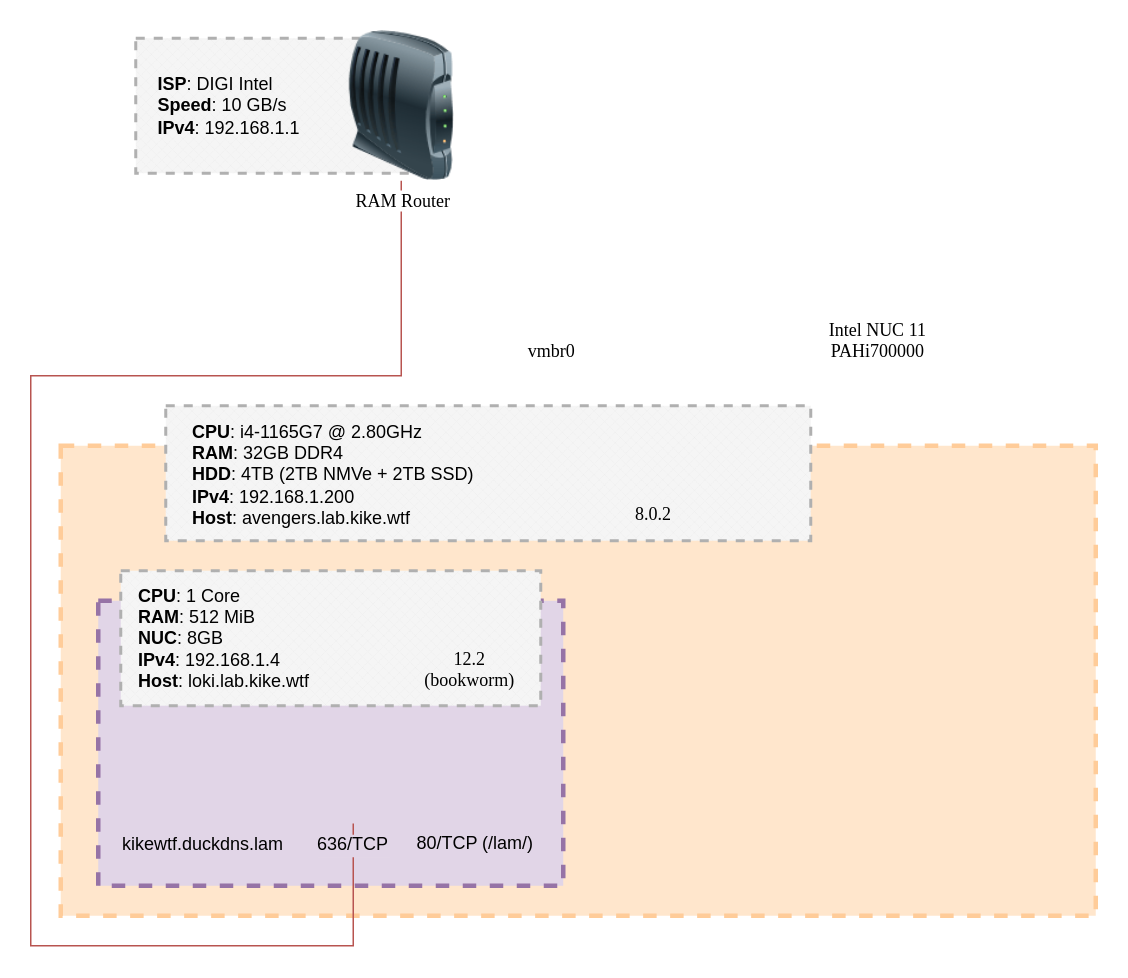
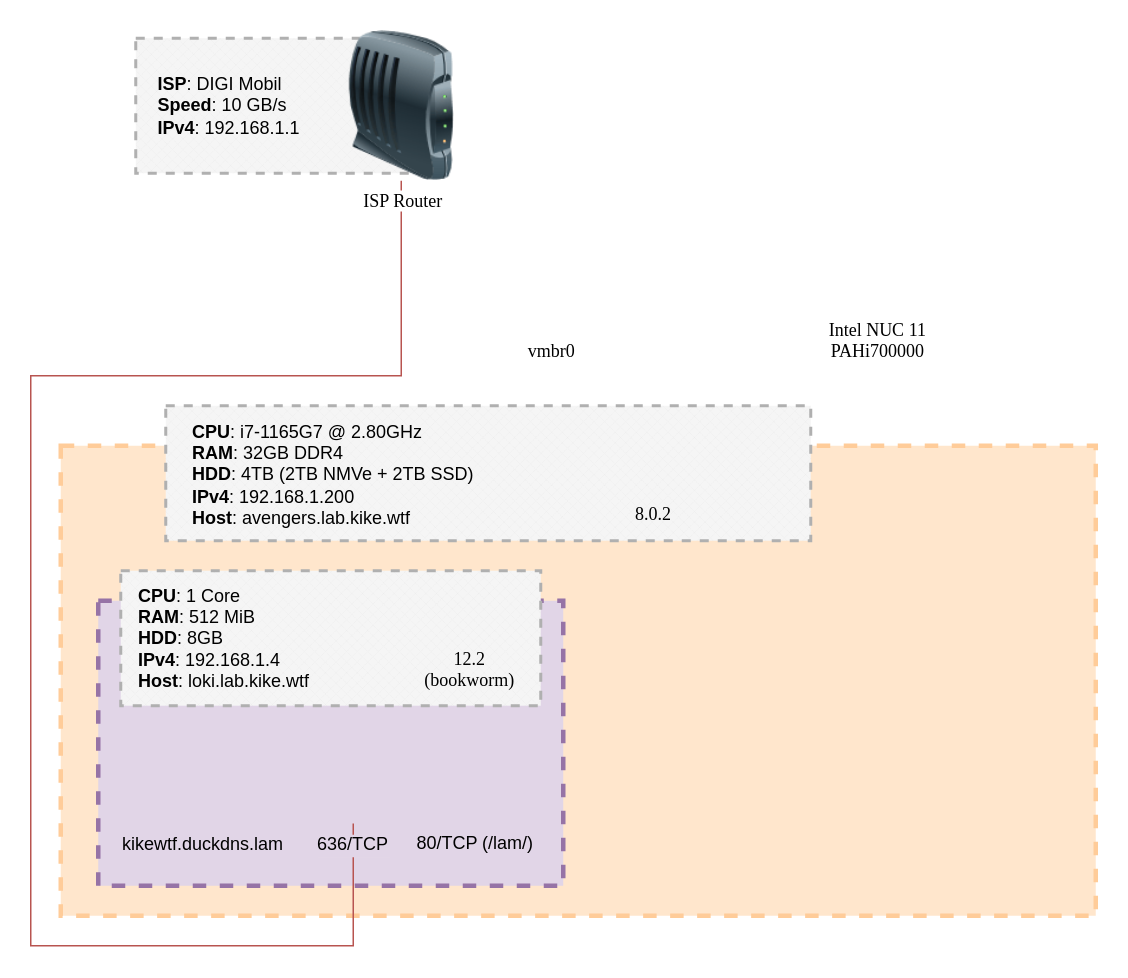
(232, 106) -> (232, 106)
(404, 202) -> (404, 202)
(323, 475) -> (323, 475)
(234, 638) -> (234, 638)
